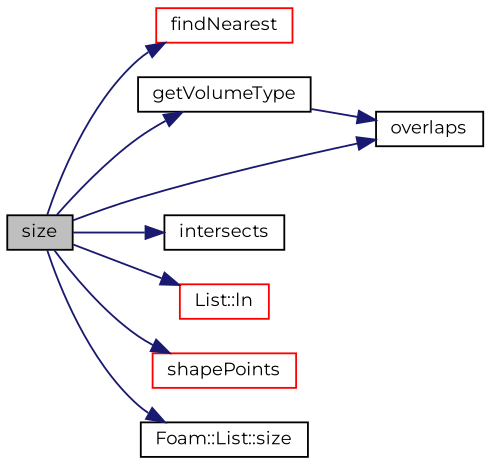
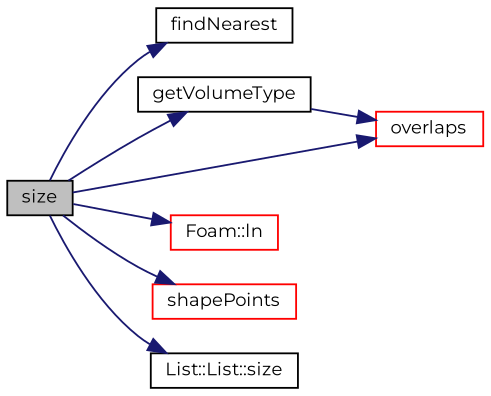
(224, 25) -> (224, 25)
(430, 129) -> (430, 129)
(224, 233) -> none
(224, 302) -> (224, 233)
(224, 440) -> (224, 371)
